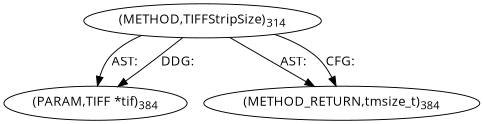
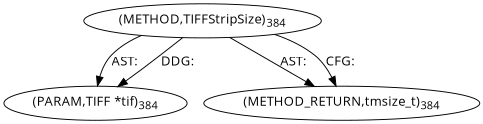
(276, 19) -> (276, 19)
